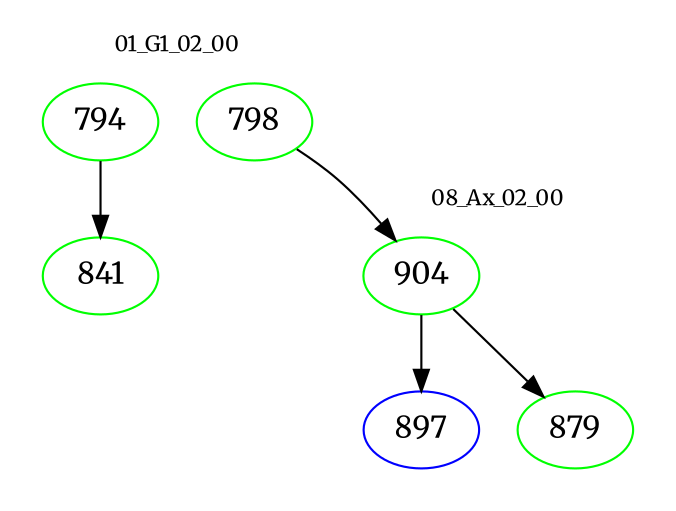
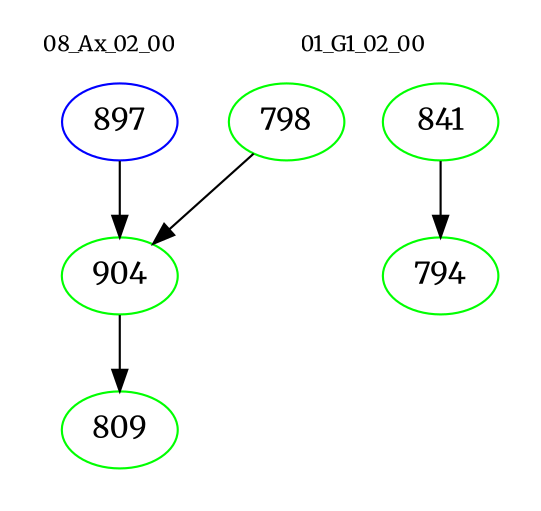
(101, 188) -> (441, 188)
(421, 342) -> (120, 188)
(575, 430) -> (120, 430)
